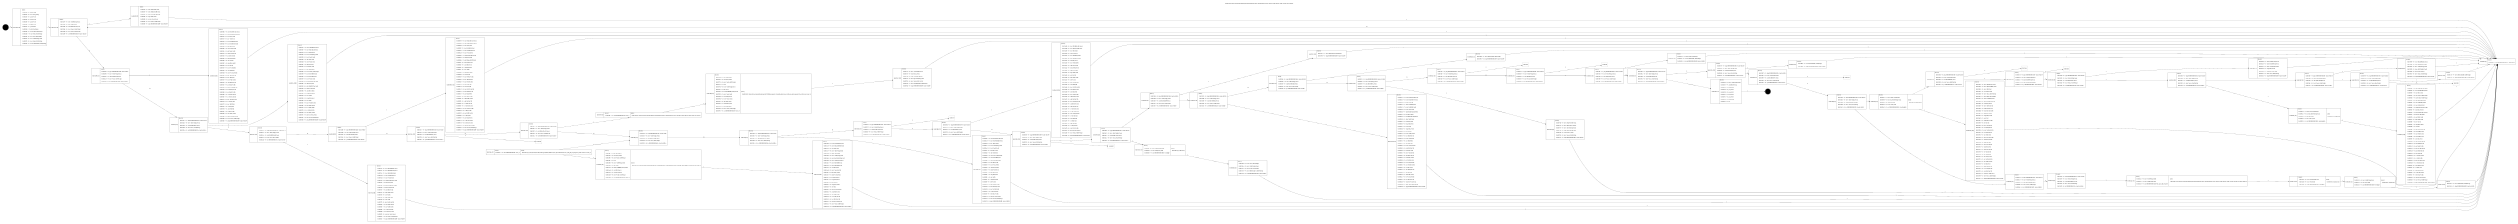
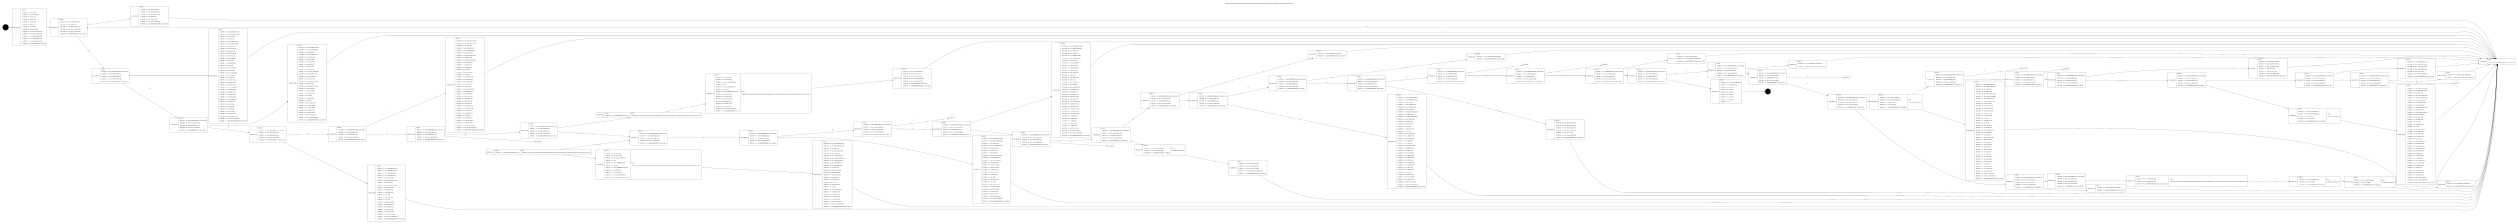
none -> (2106, 188)
